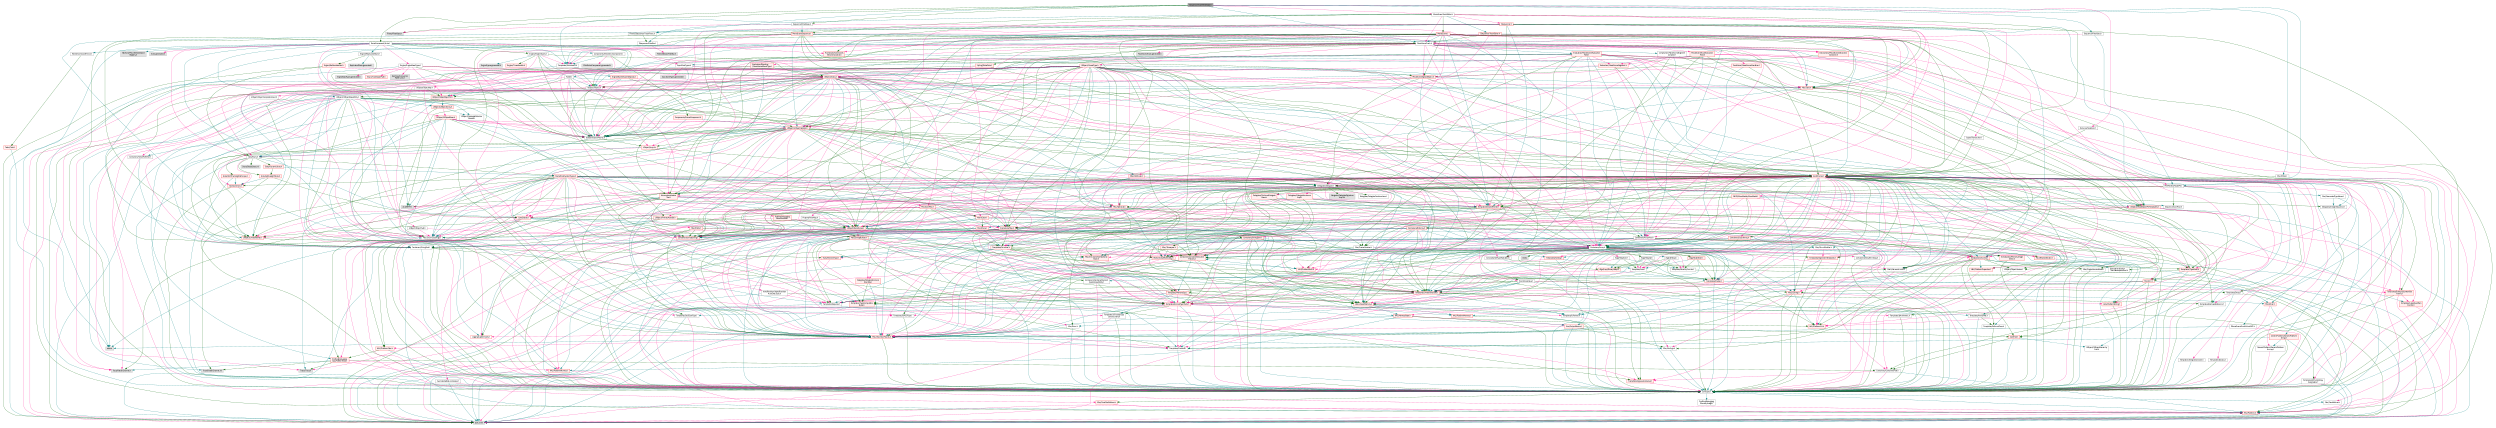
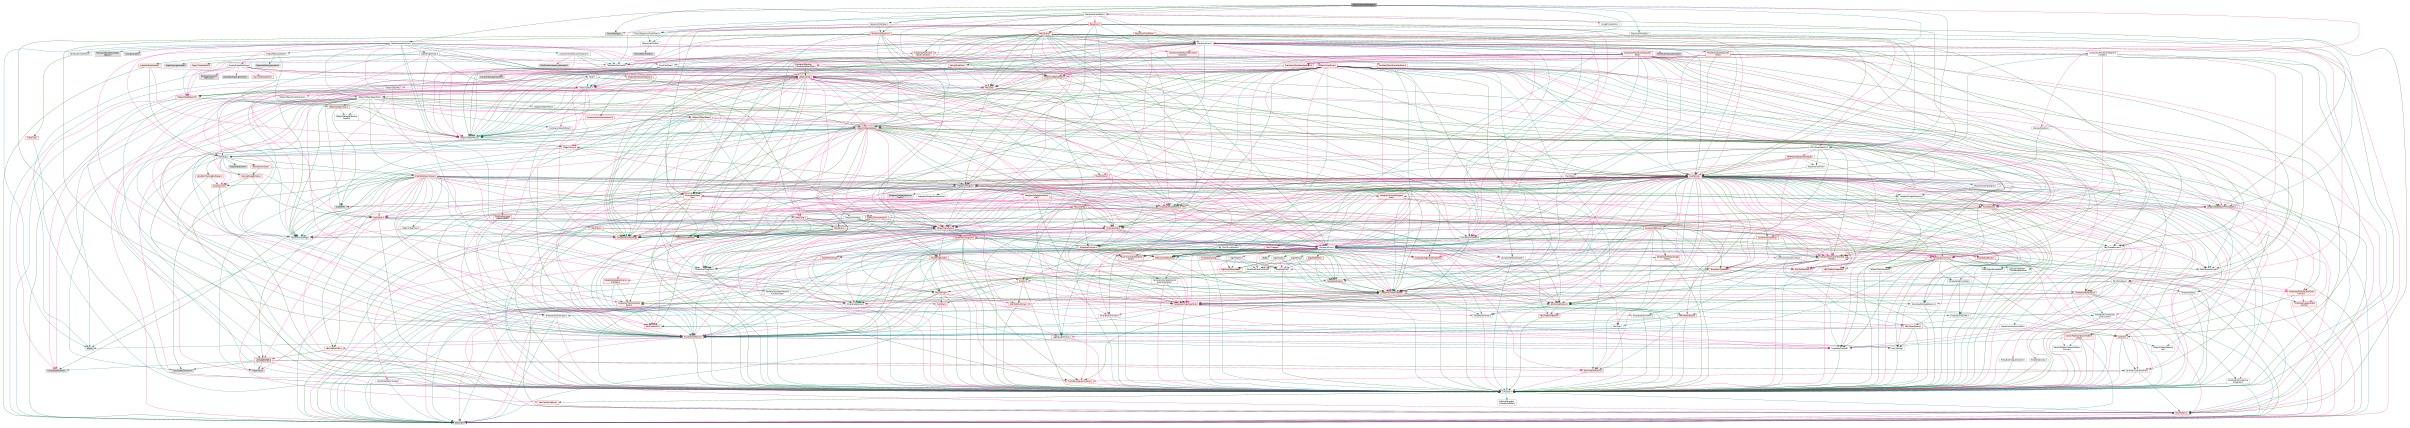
none -> (543, 107)
(840, 149) -> none
(379, 173) -> (404, 167)
(1909, 174) -> (1755, 172)
none -> (1361, 220)
(626, 253) -> (758, 265)
(708, 288) -> none
(1986, 321) -> (1959, 298)
(1707, 402) -> (1507, 402)
(2332, 402) -> none
